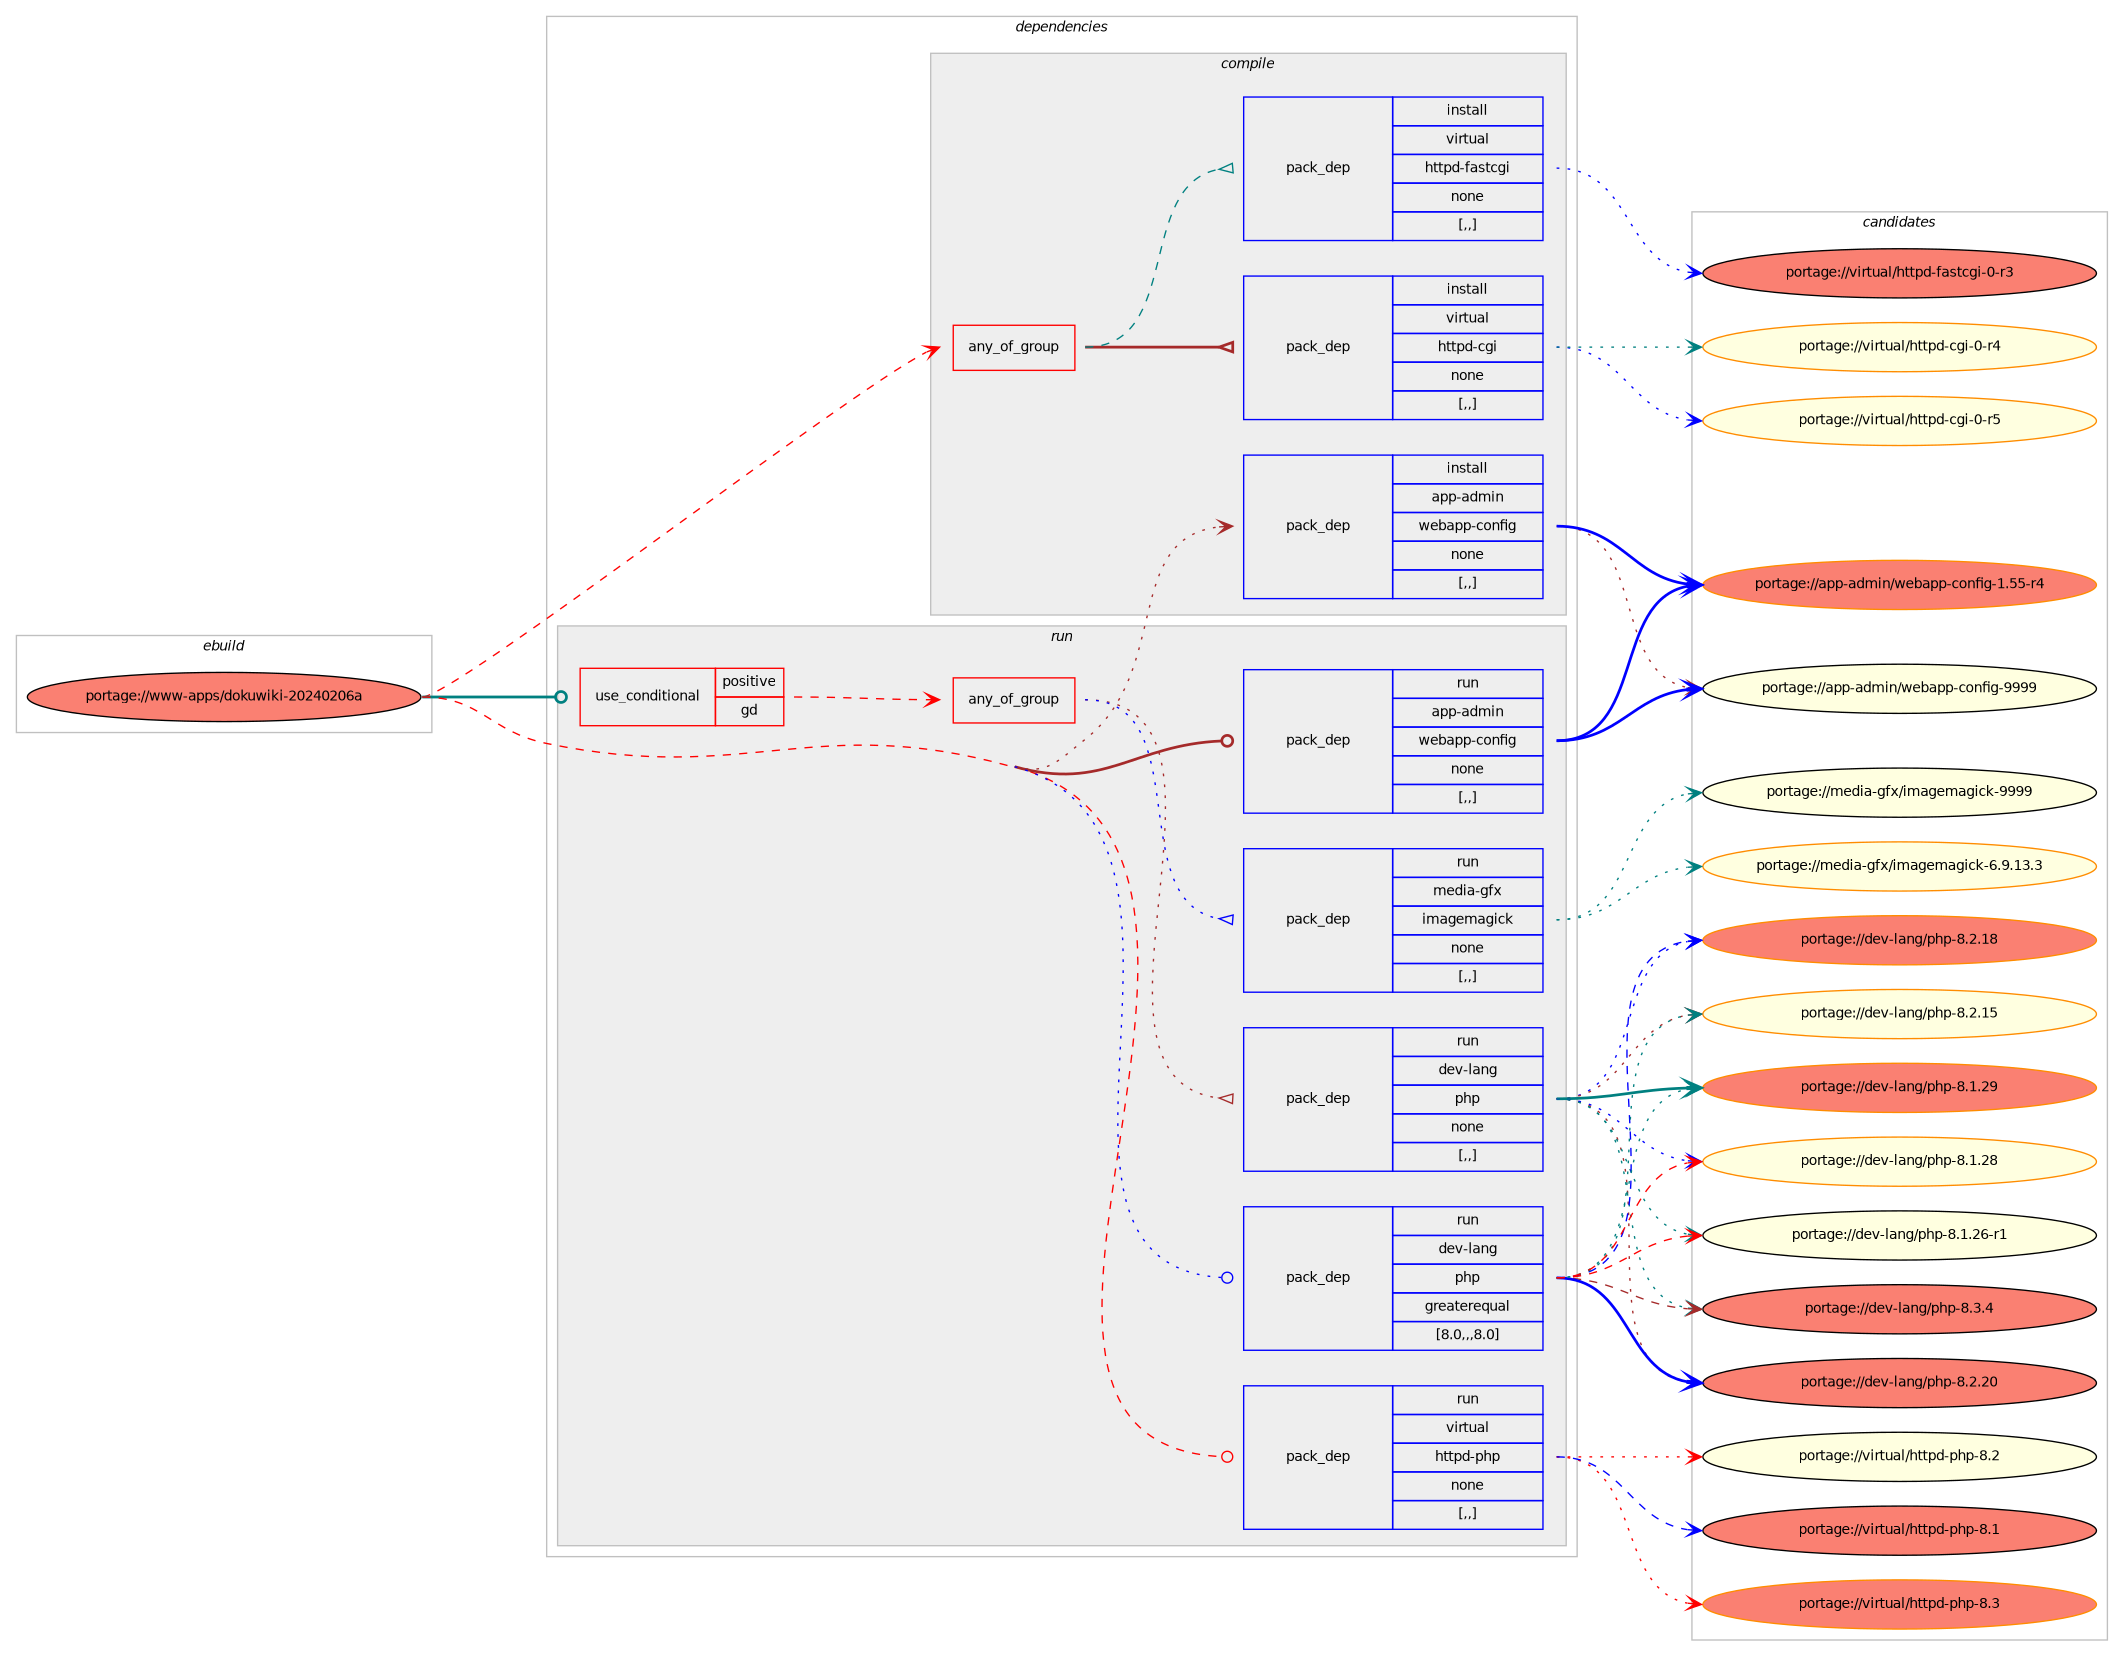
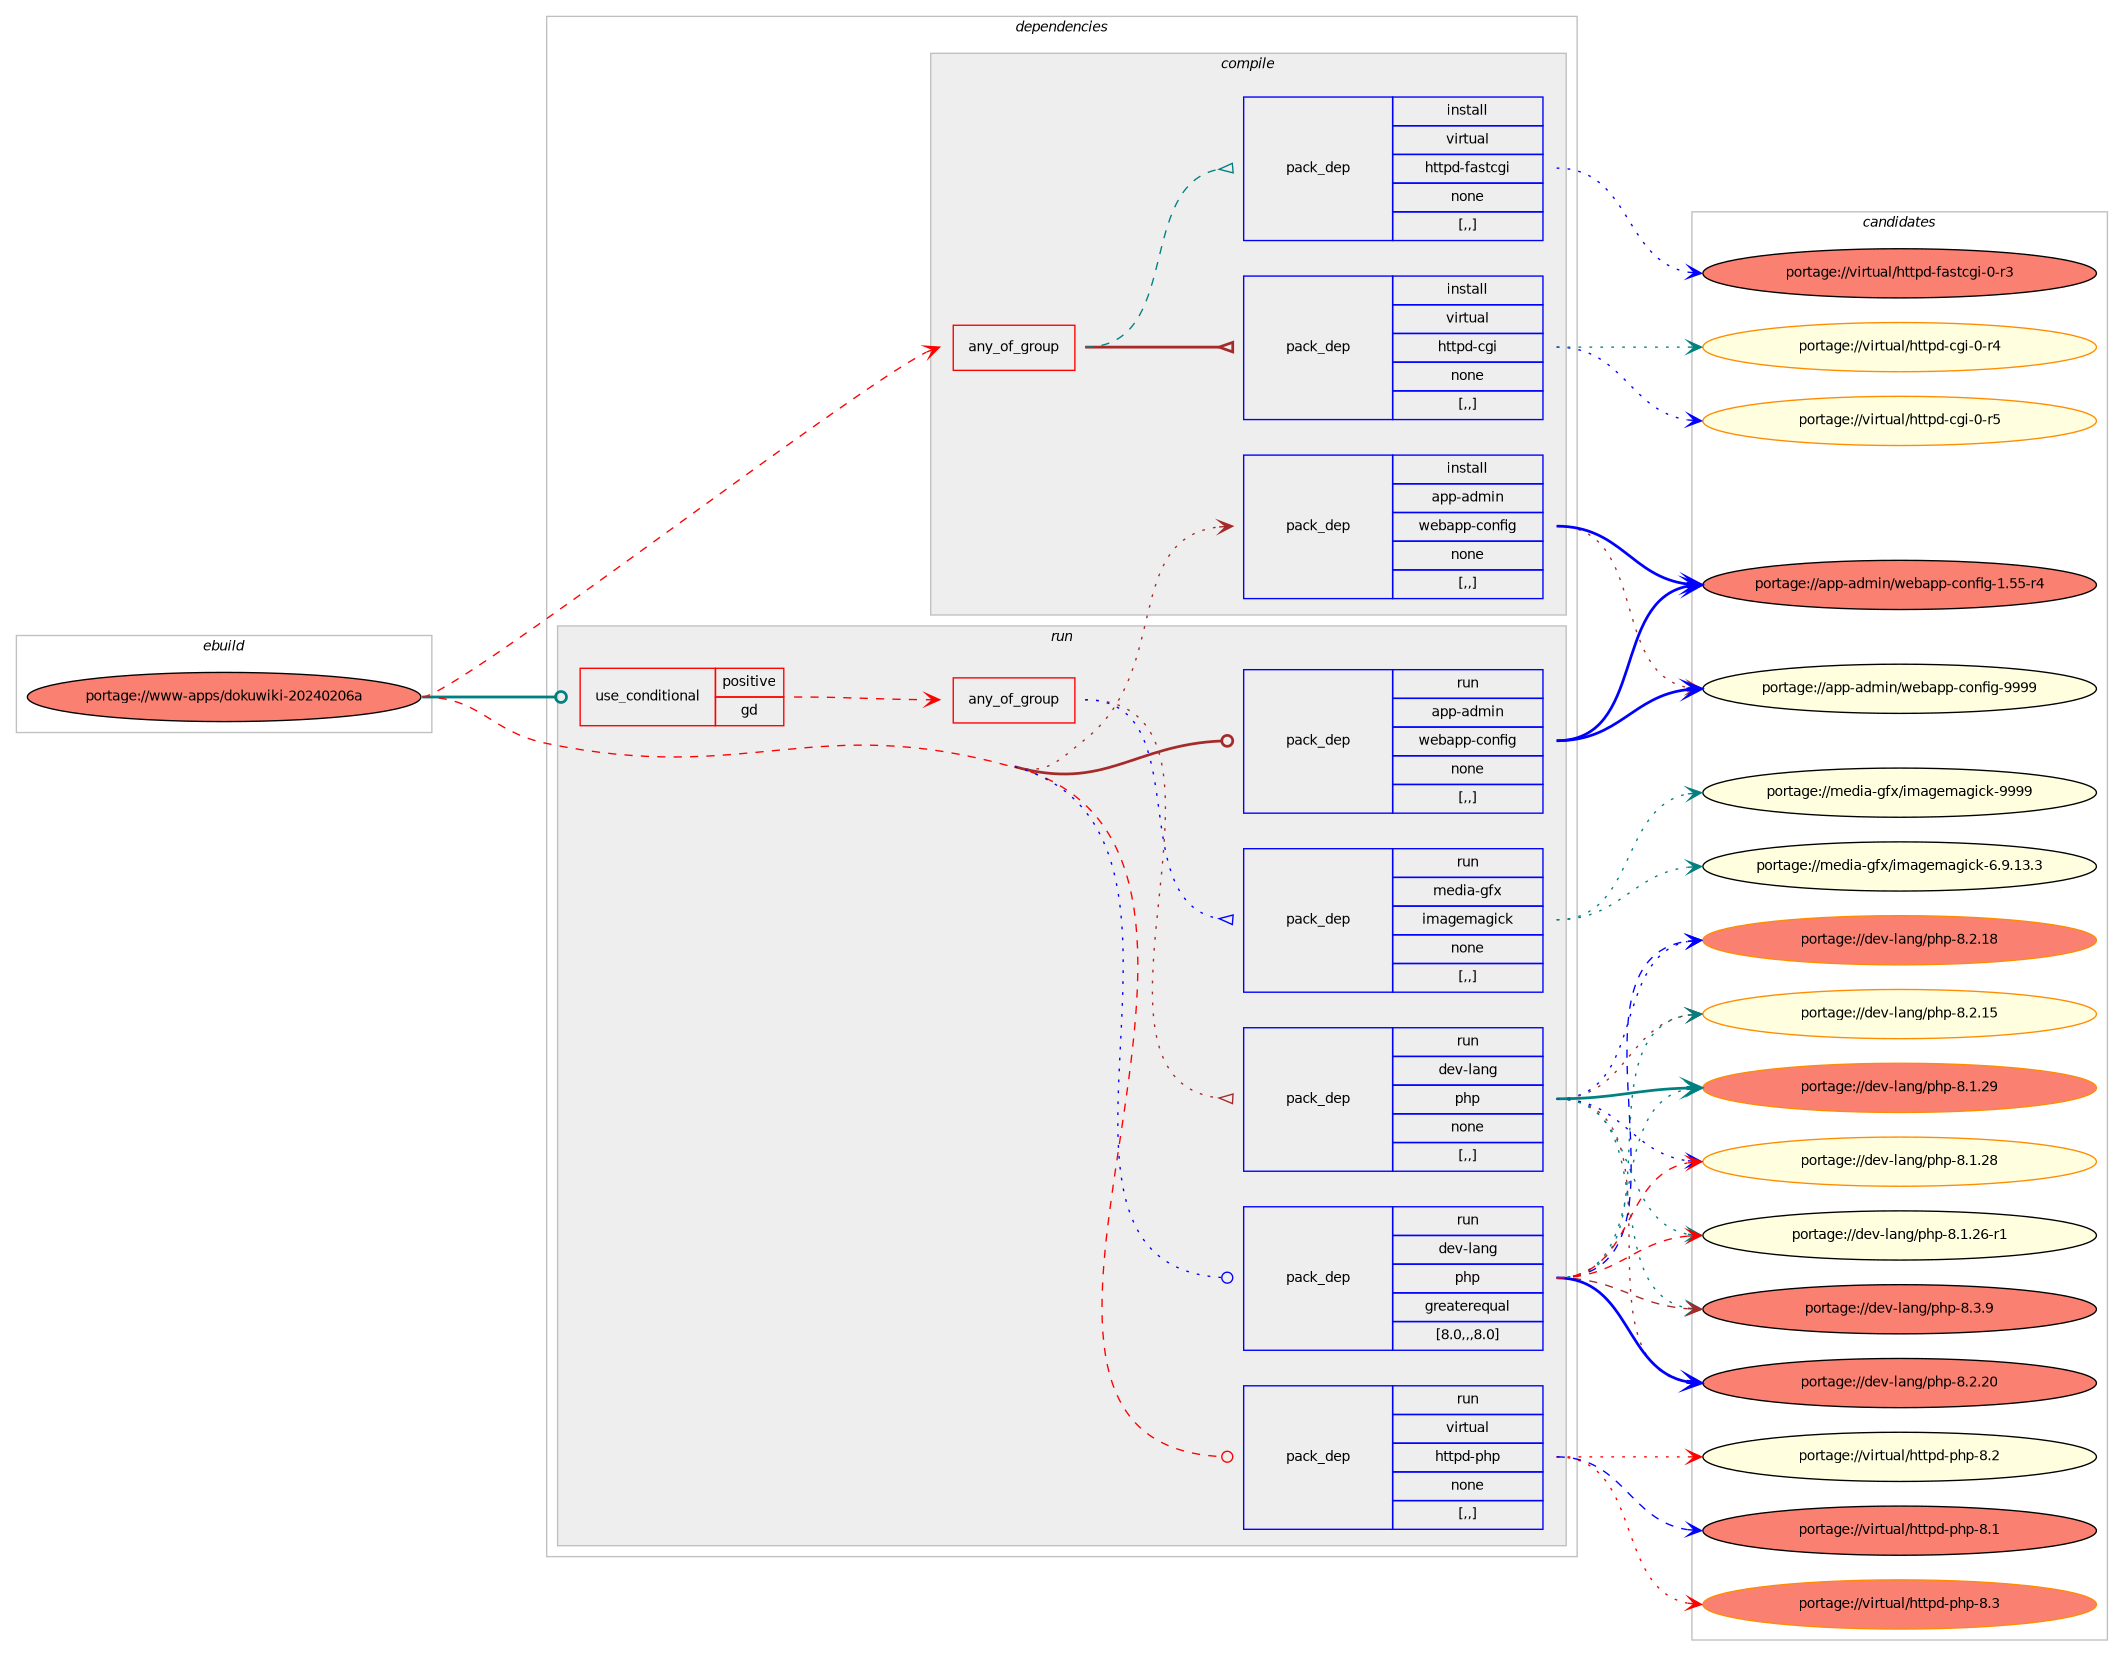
(1900, 585) -> (1900, 585)
(1900, 866) -> (1900, 866)
(1900, 1309) -> (1900, 1309)
